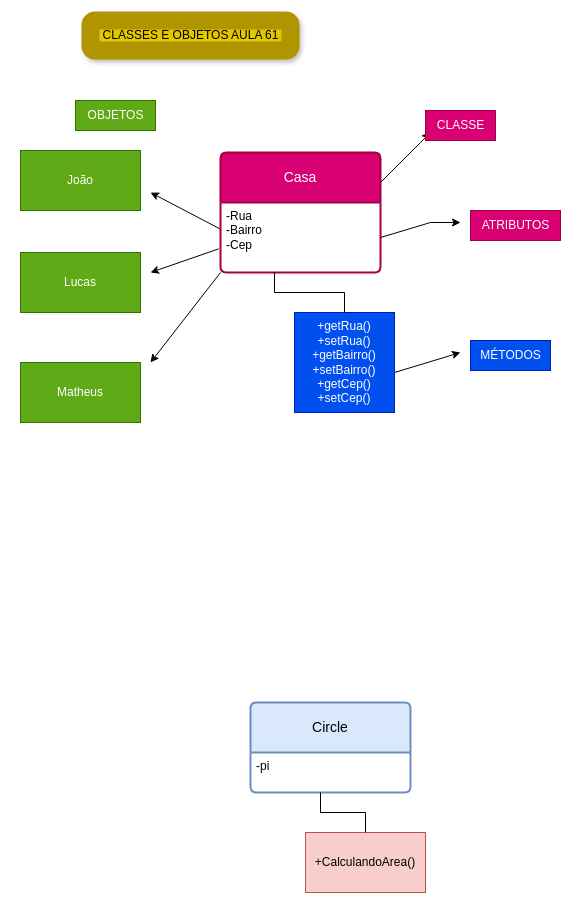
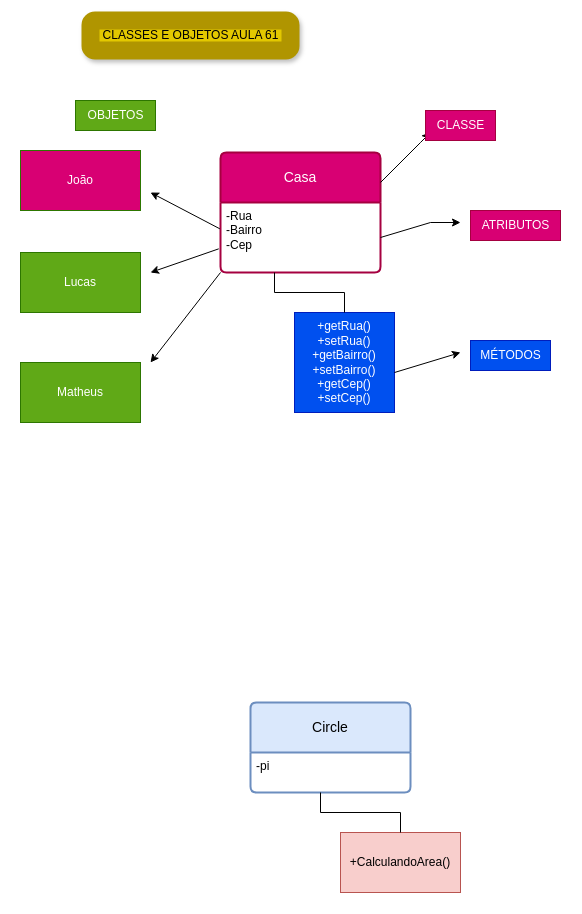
(81, 181) -> (81, 181)
(366, 863) -> (401, 863)
